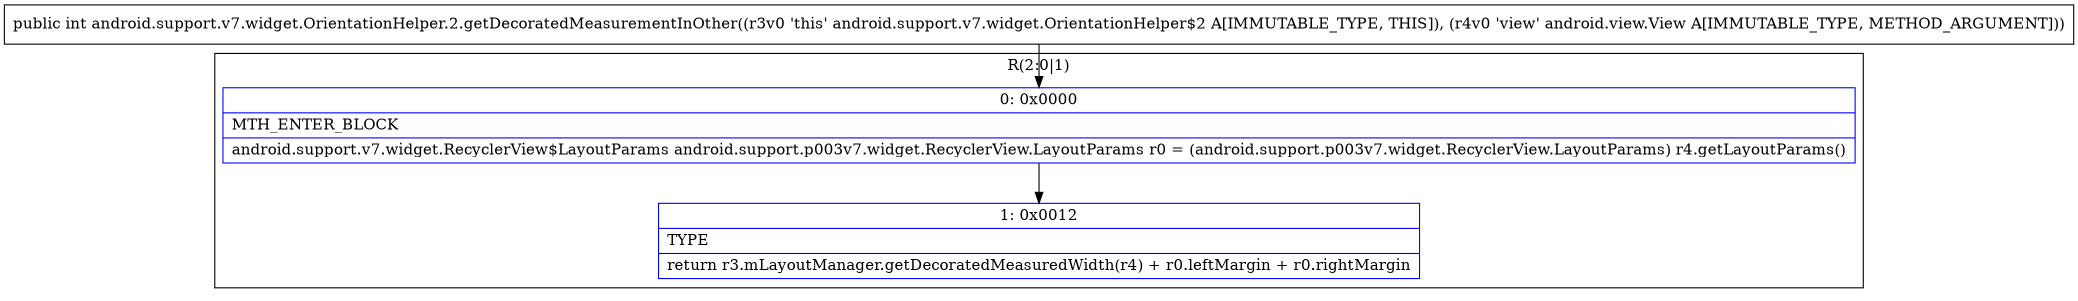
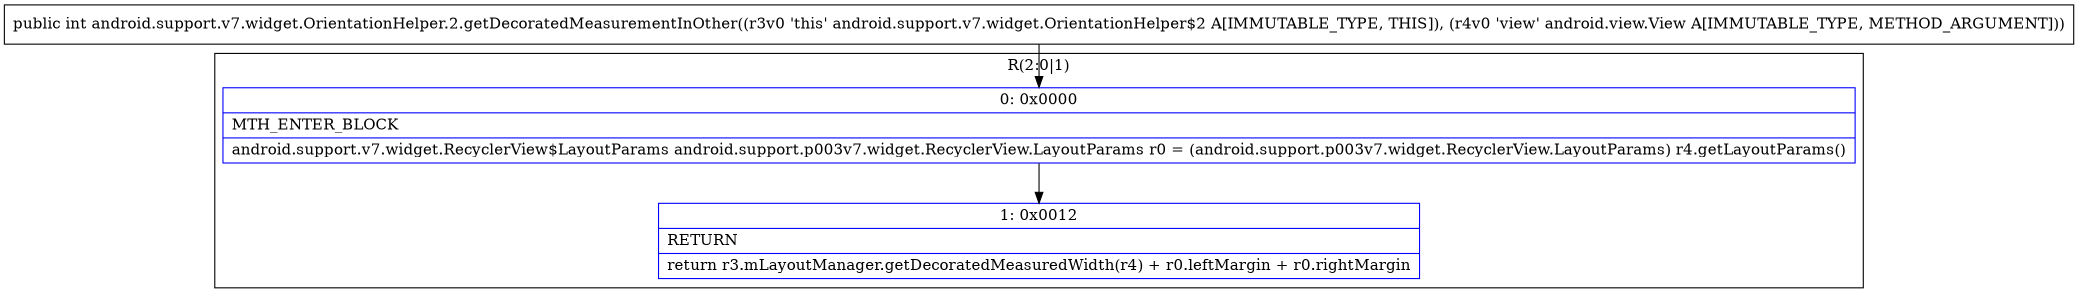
(689, 240) -> (703, 240)
